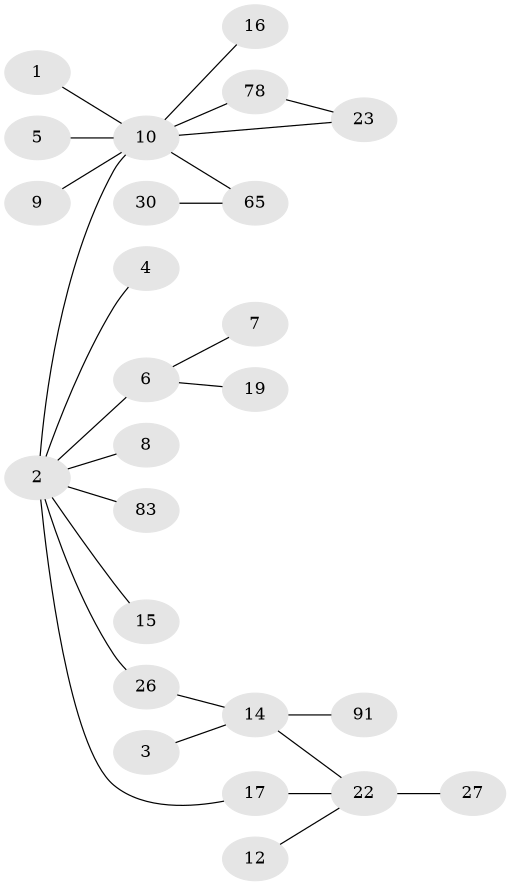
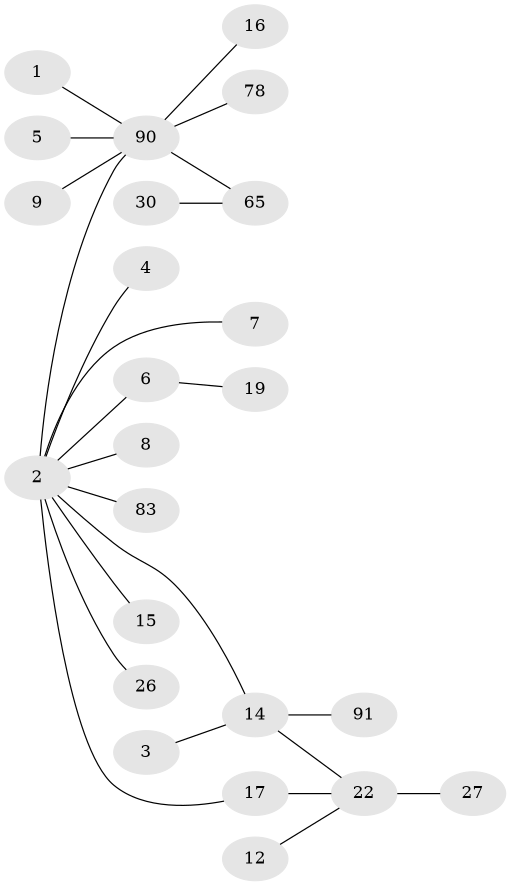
(364, 120) -> none
(146, 138) -> (146, 138)
(201, 352) -> (107, 353)
(201, 701) -> (168, 579)
